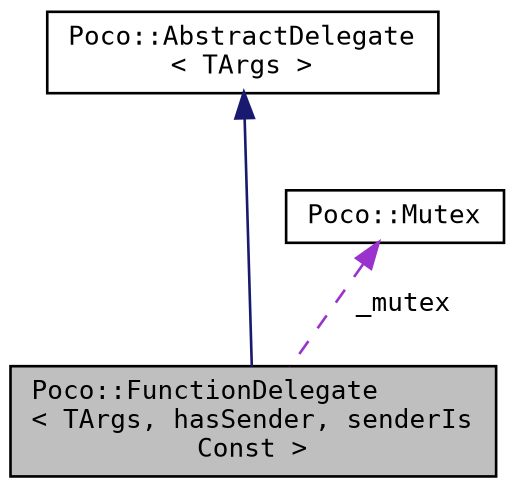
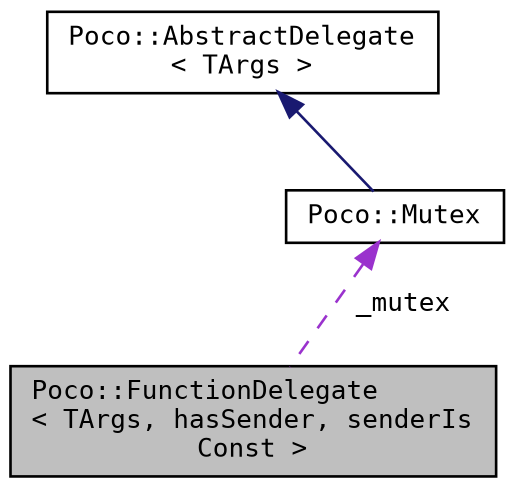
(248, 243) -> (335, 151)
